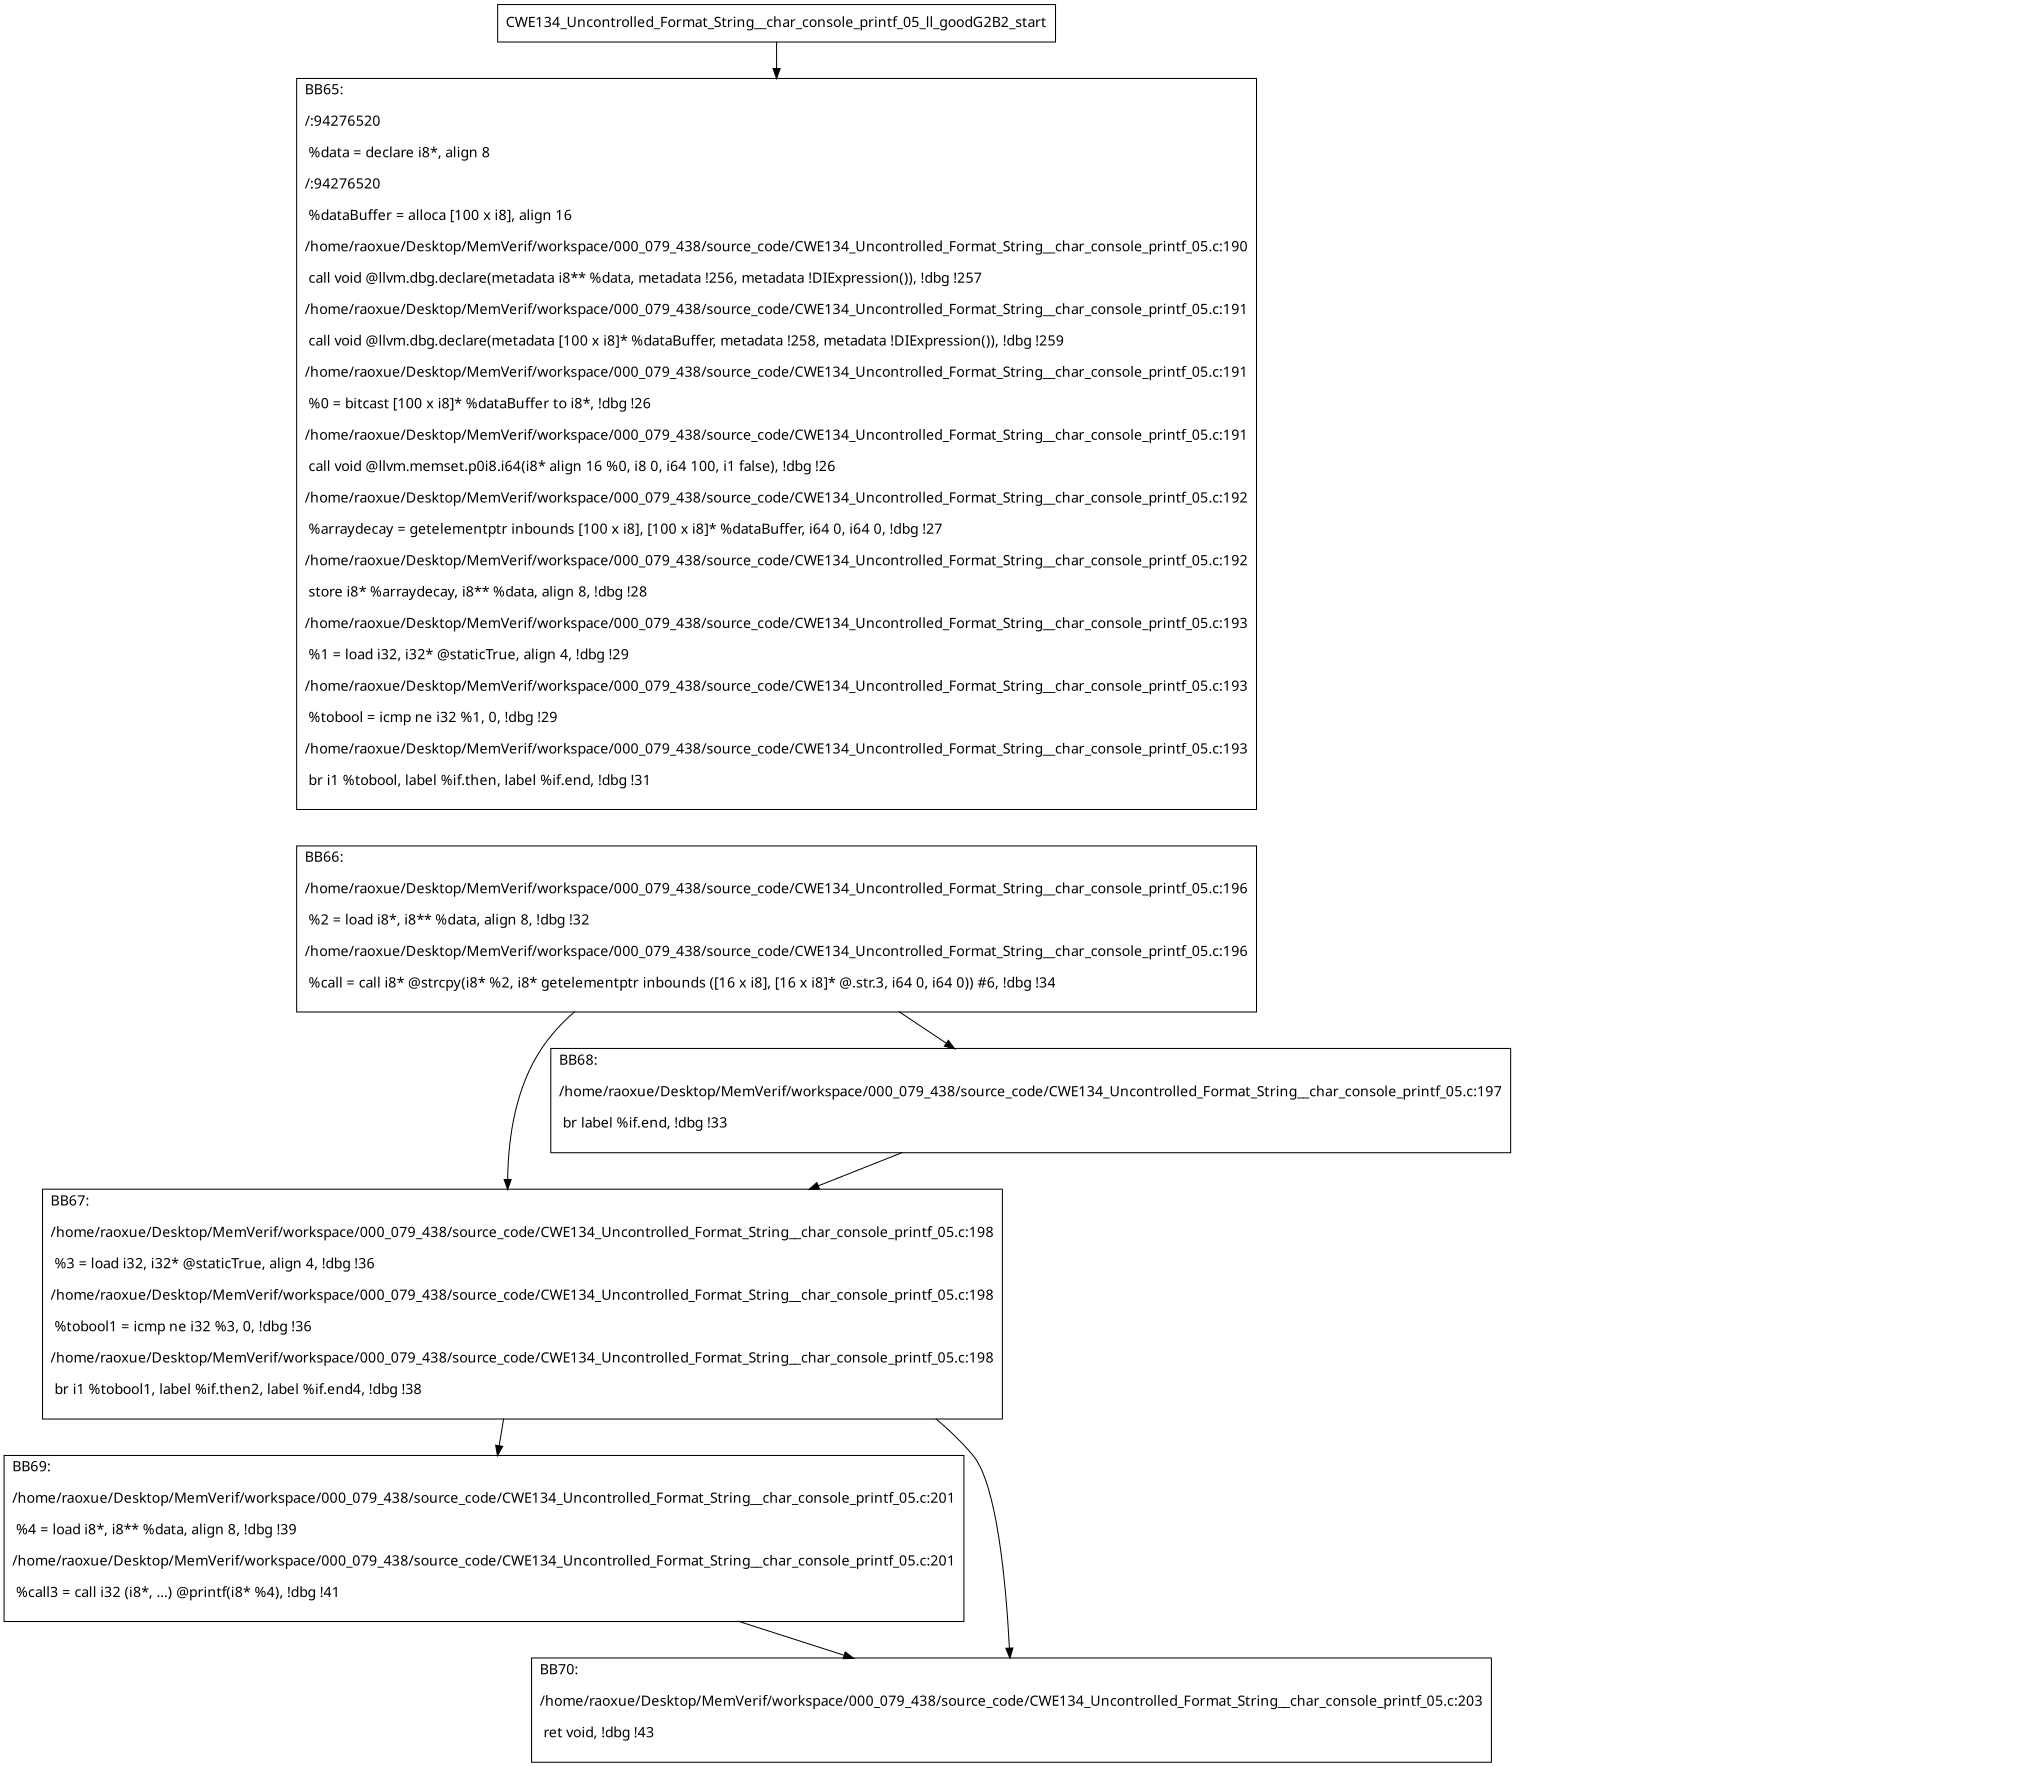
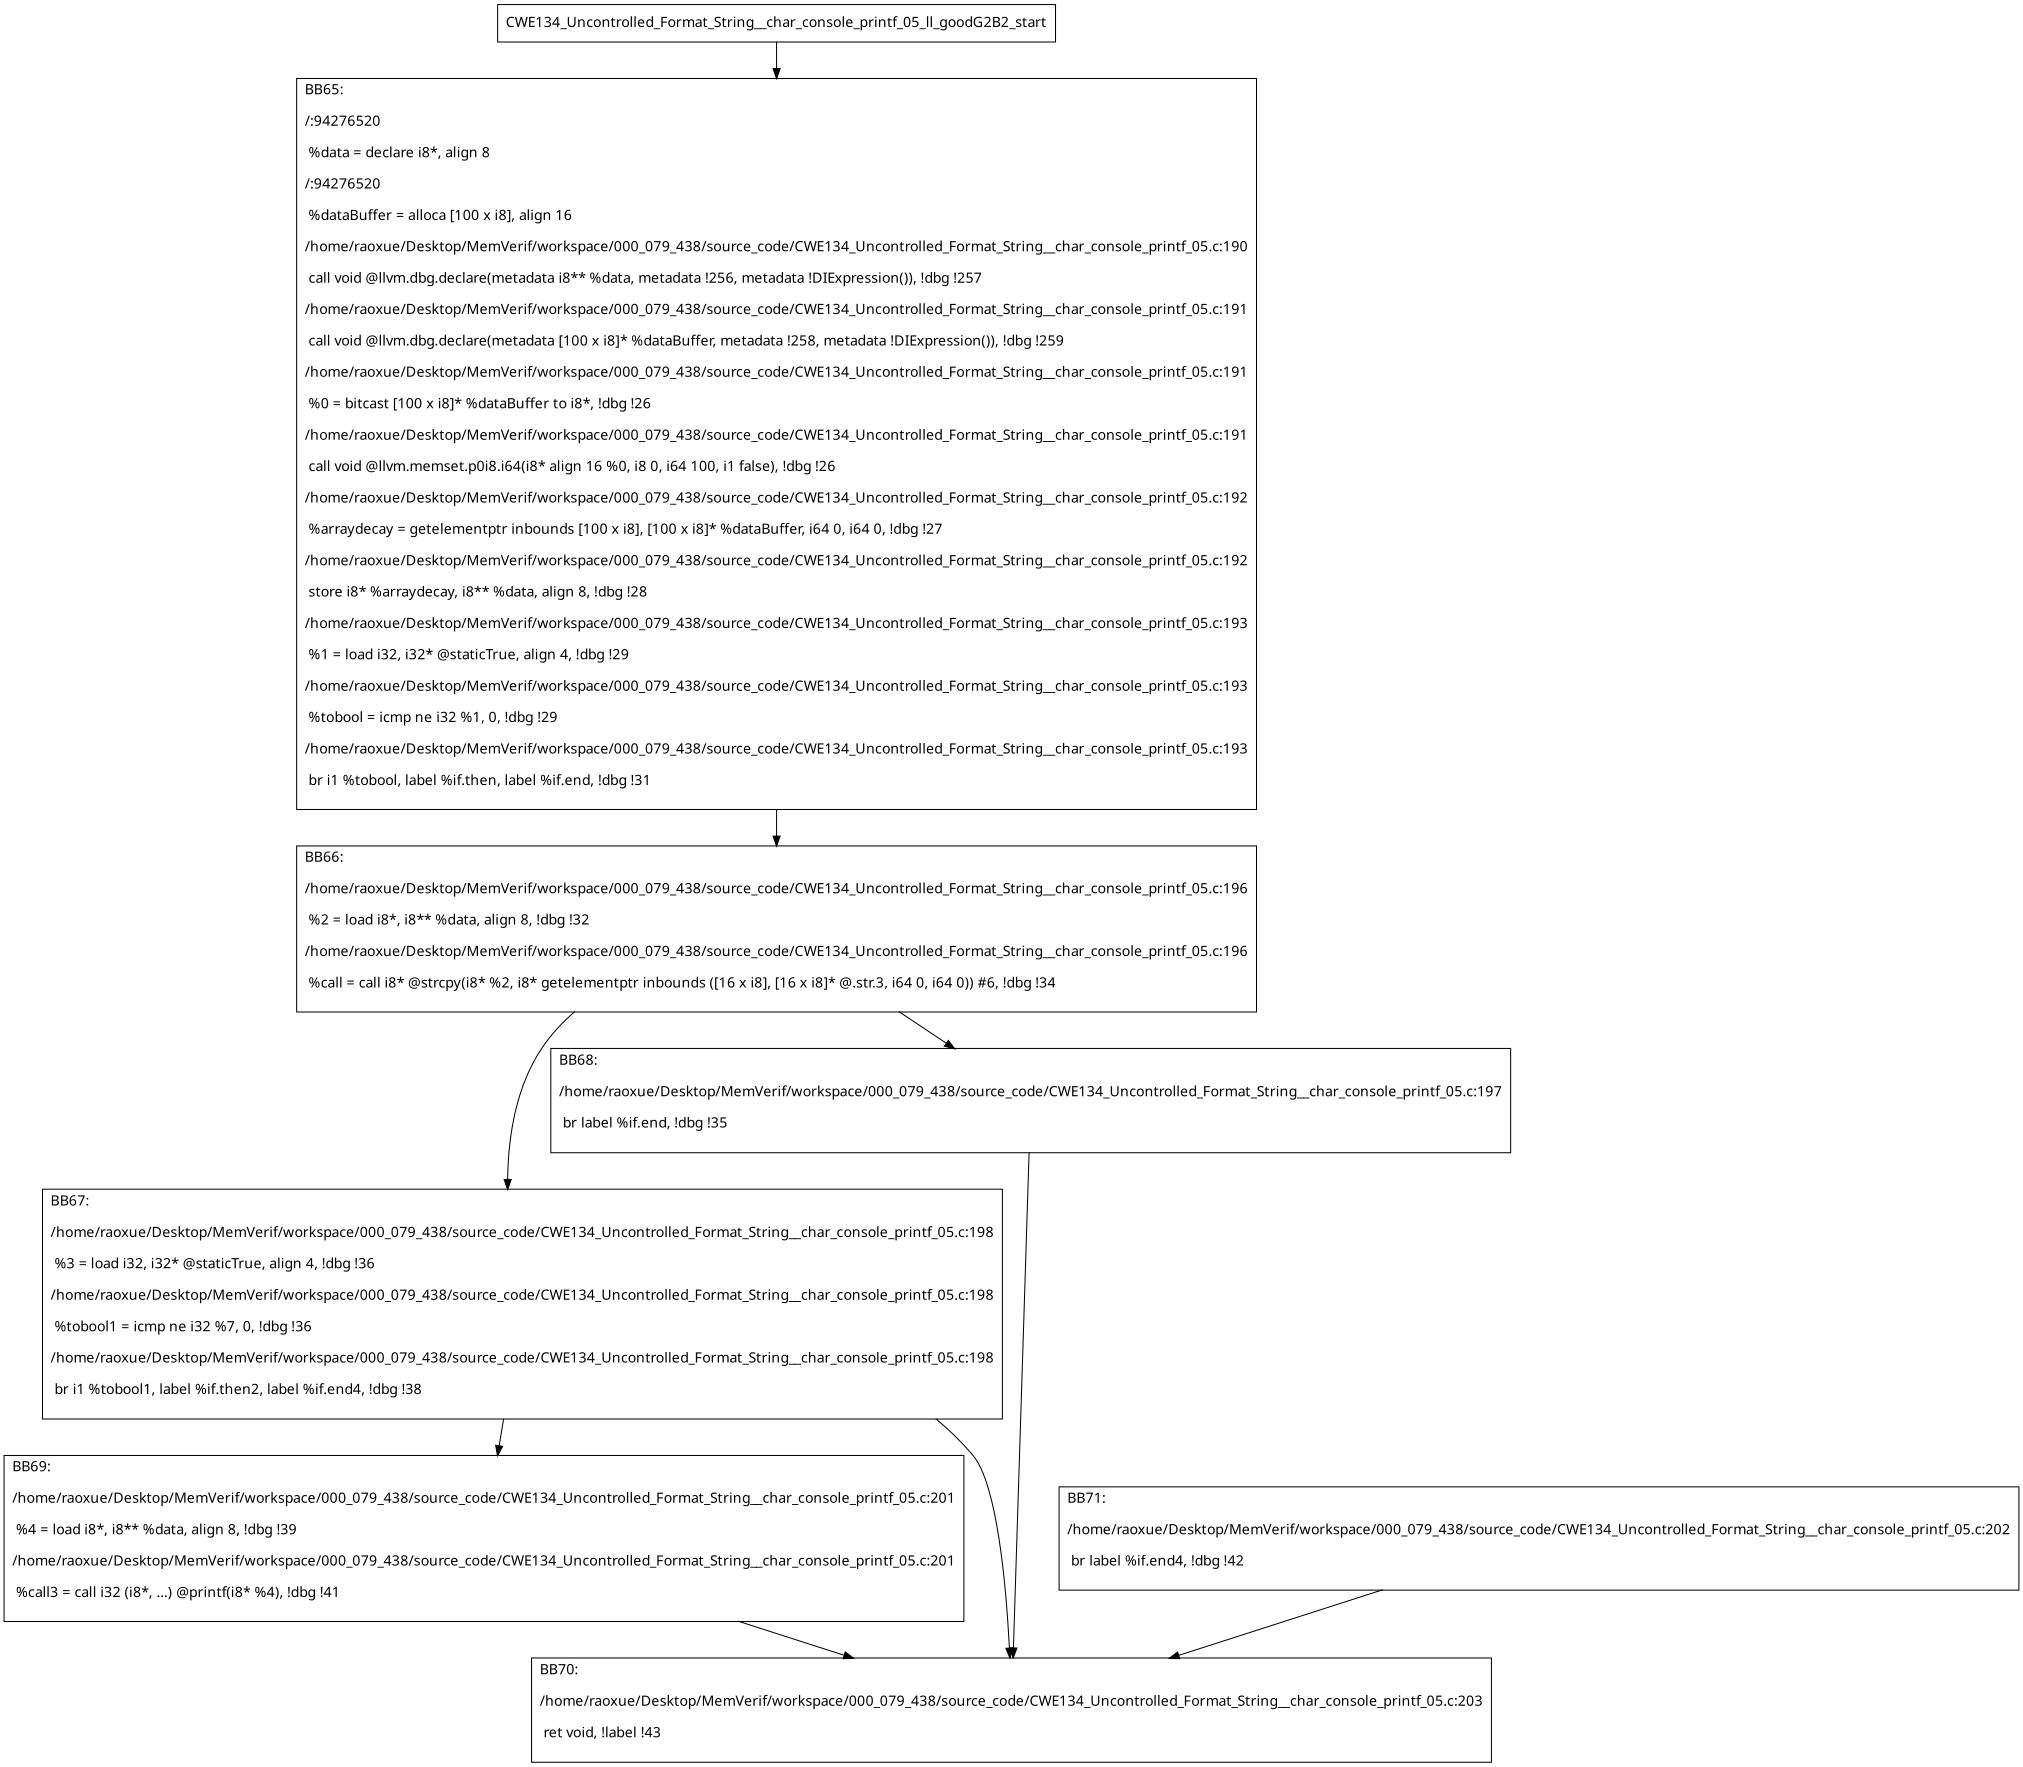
none -> (777, 823)
(643, 1123) -> (643, 1123)
(861, 1169) -> (1021, 1400)
(182, 1327) -> (182, 1327)
none -> (1539, 1538)
(597, 1733) -> (601, 1733)
